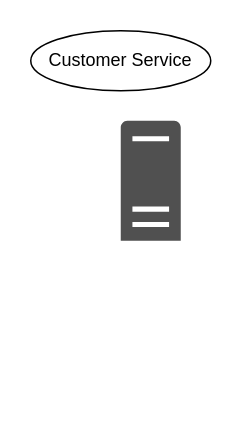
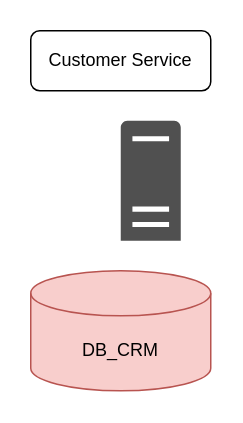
(121, 61) -> (121, 61)
none -> (121, 331)
